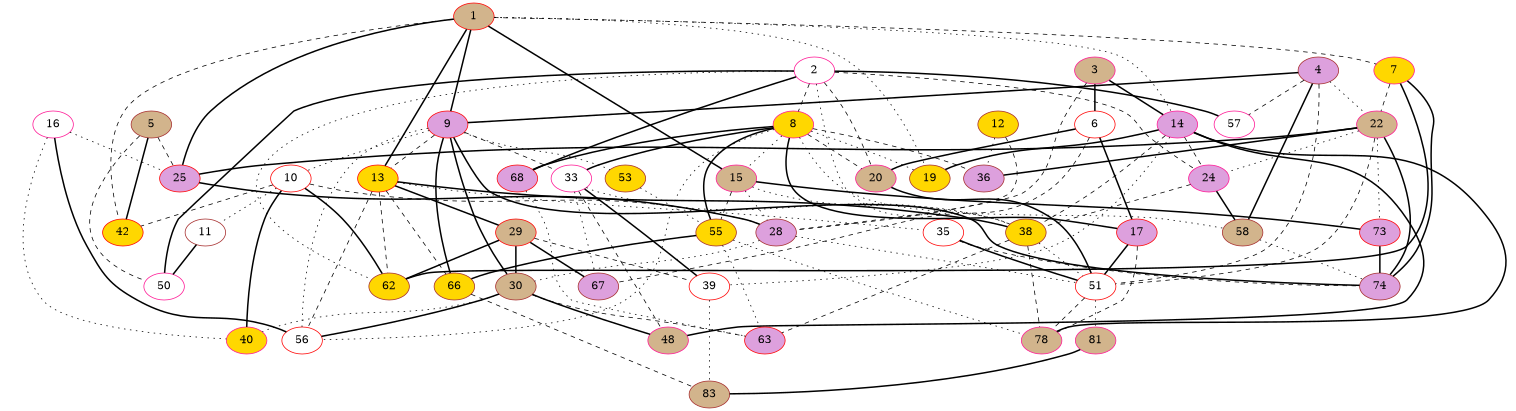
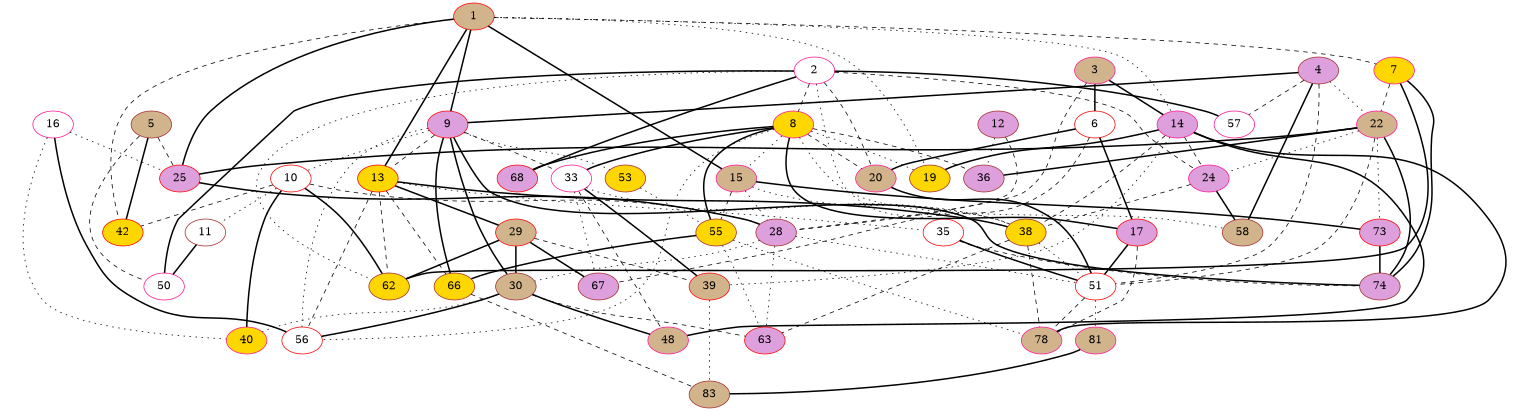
(998, 124) -> (998, 124)
(1327, 265) -> none
(709, 286) -> (709, 286)
(599, 307) -> (770, 288)
